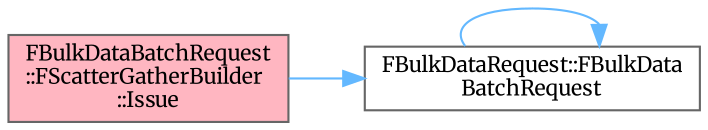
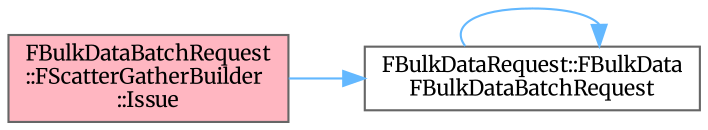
(532, 78) -> (532, 78)
